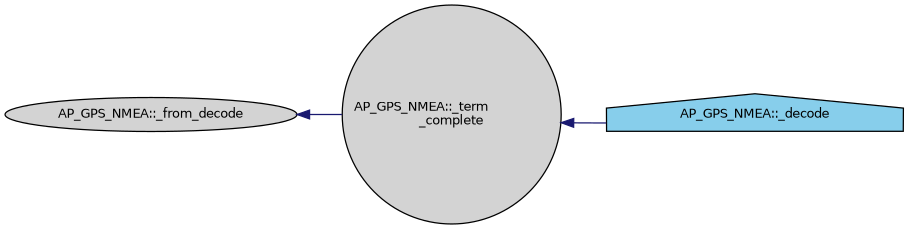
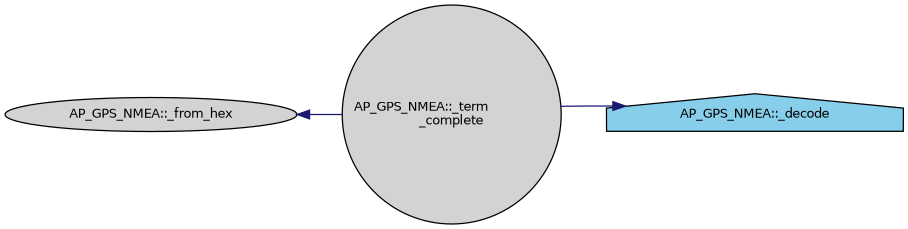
(151, 115) -> (151, 115)
(590, 123) -> (587, 106)
